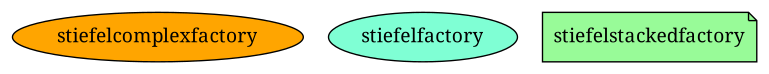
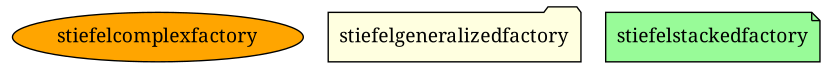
(423, 37) -> none
none -> (455, 37)
